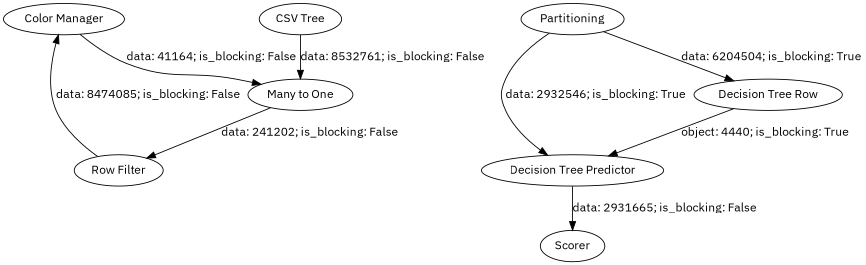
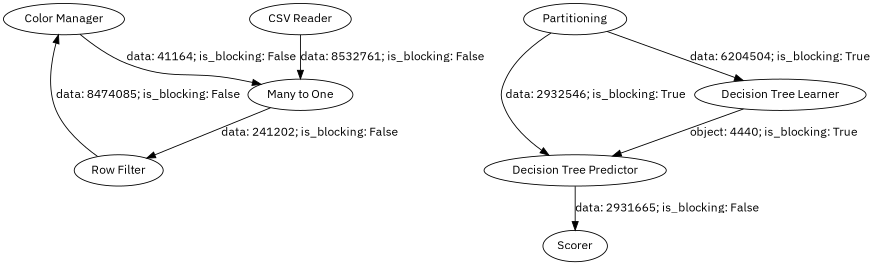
(300, 19) -> (300, 19)
(768, 95) -> (780, 95)
